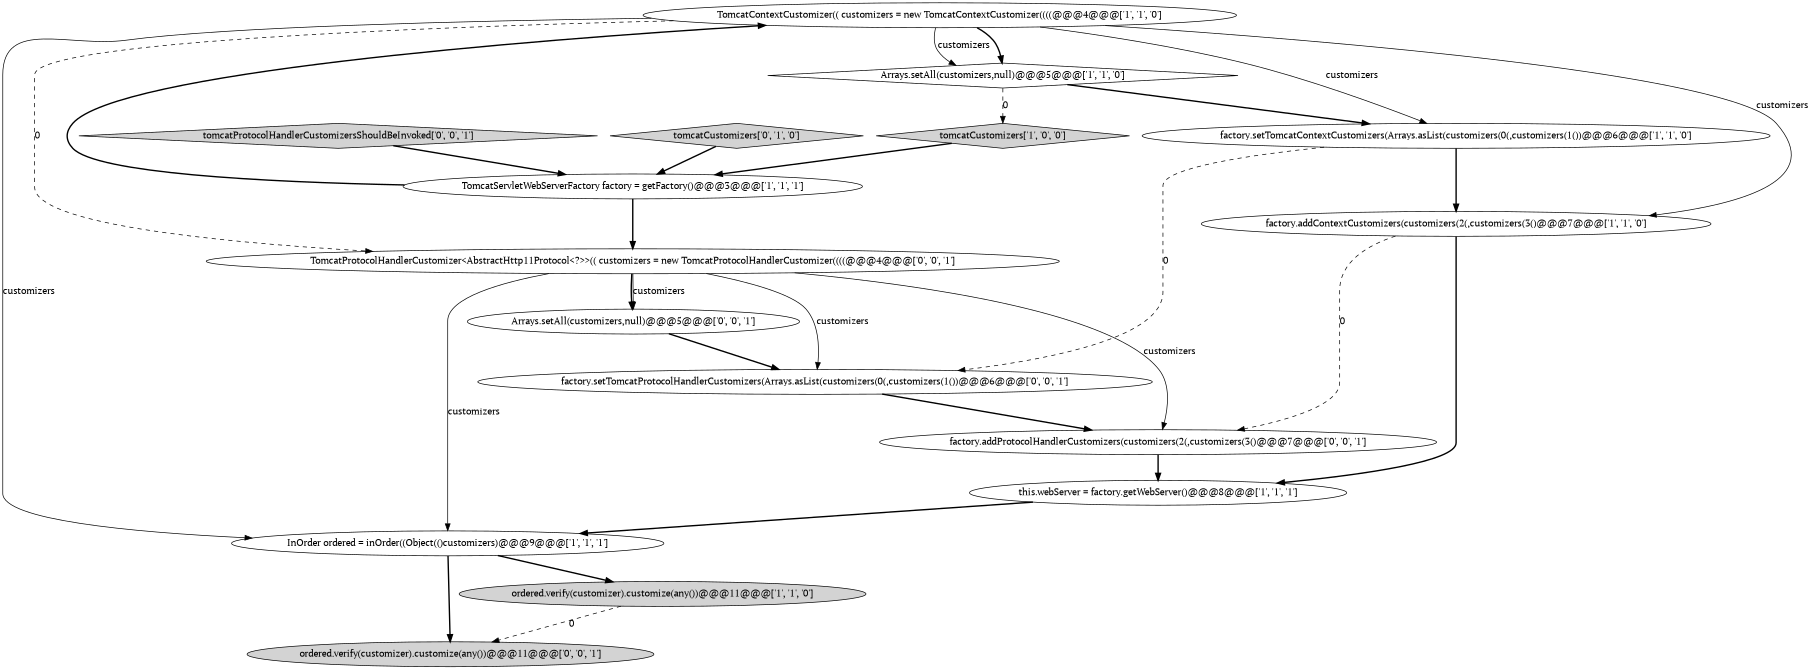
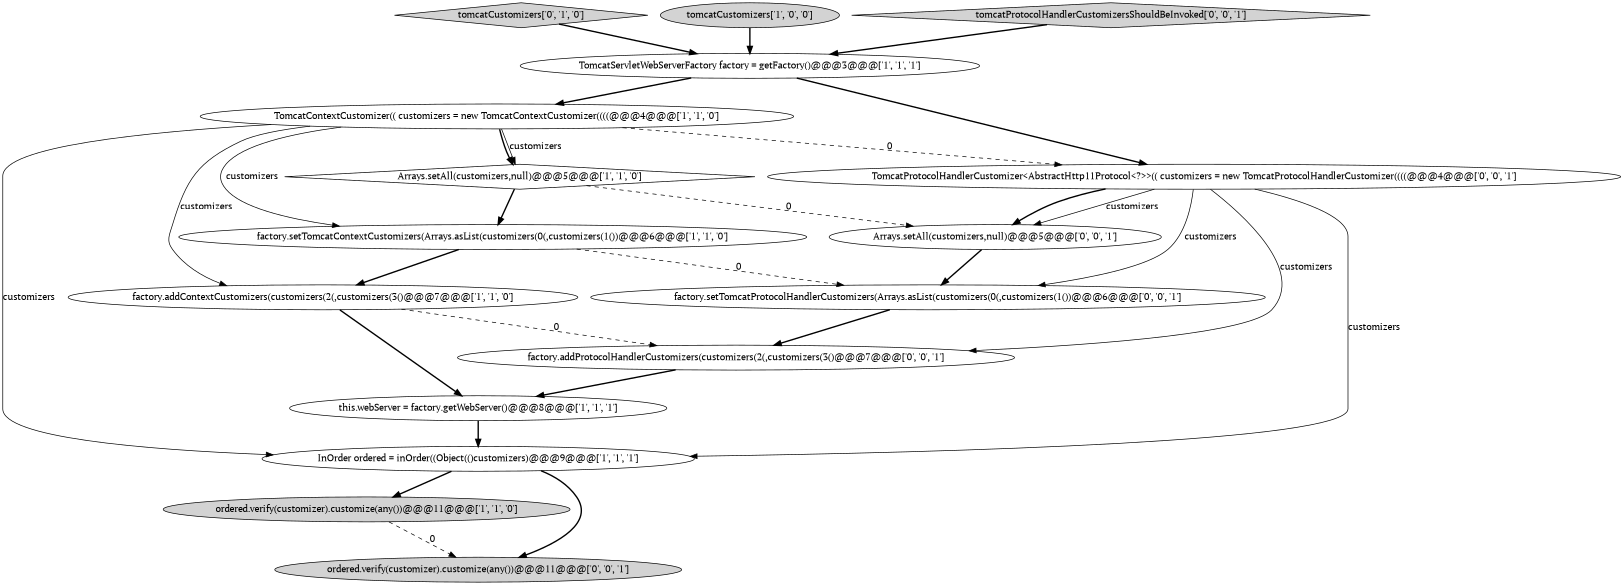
(1003, 102) -> (746, 205)
(1003, 136) -> (750, 15)
